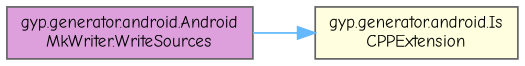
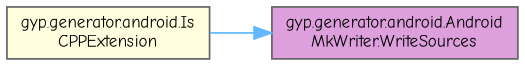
(275, 33) -> (232, 33)
